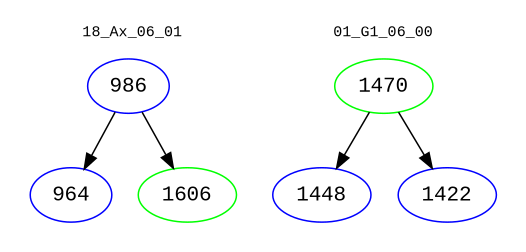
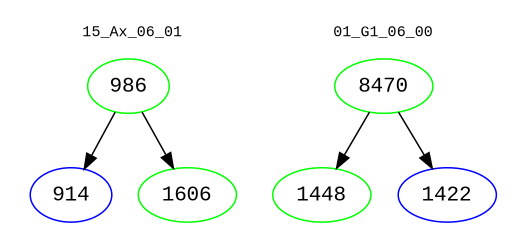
(133, 32) -> (133, 32)
(128, 86) -> (128, 86)
(384, 86) -> (384, 86)
(71, 195) -> (71, 195)
(322, 195) -> (322, 195)
